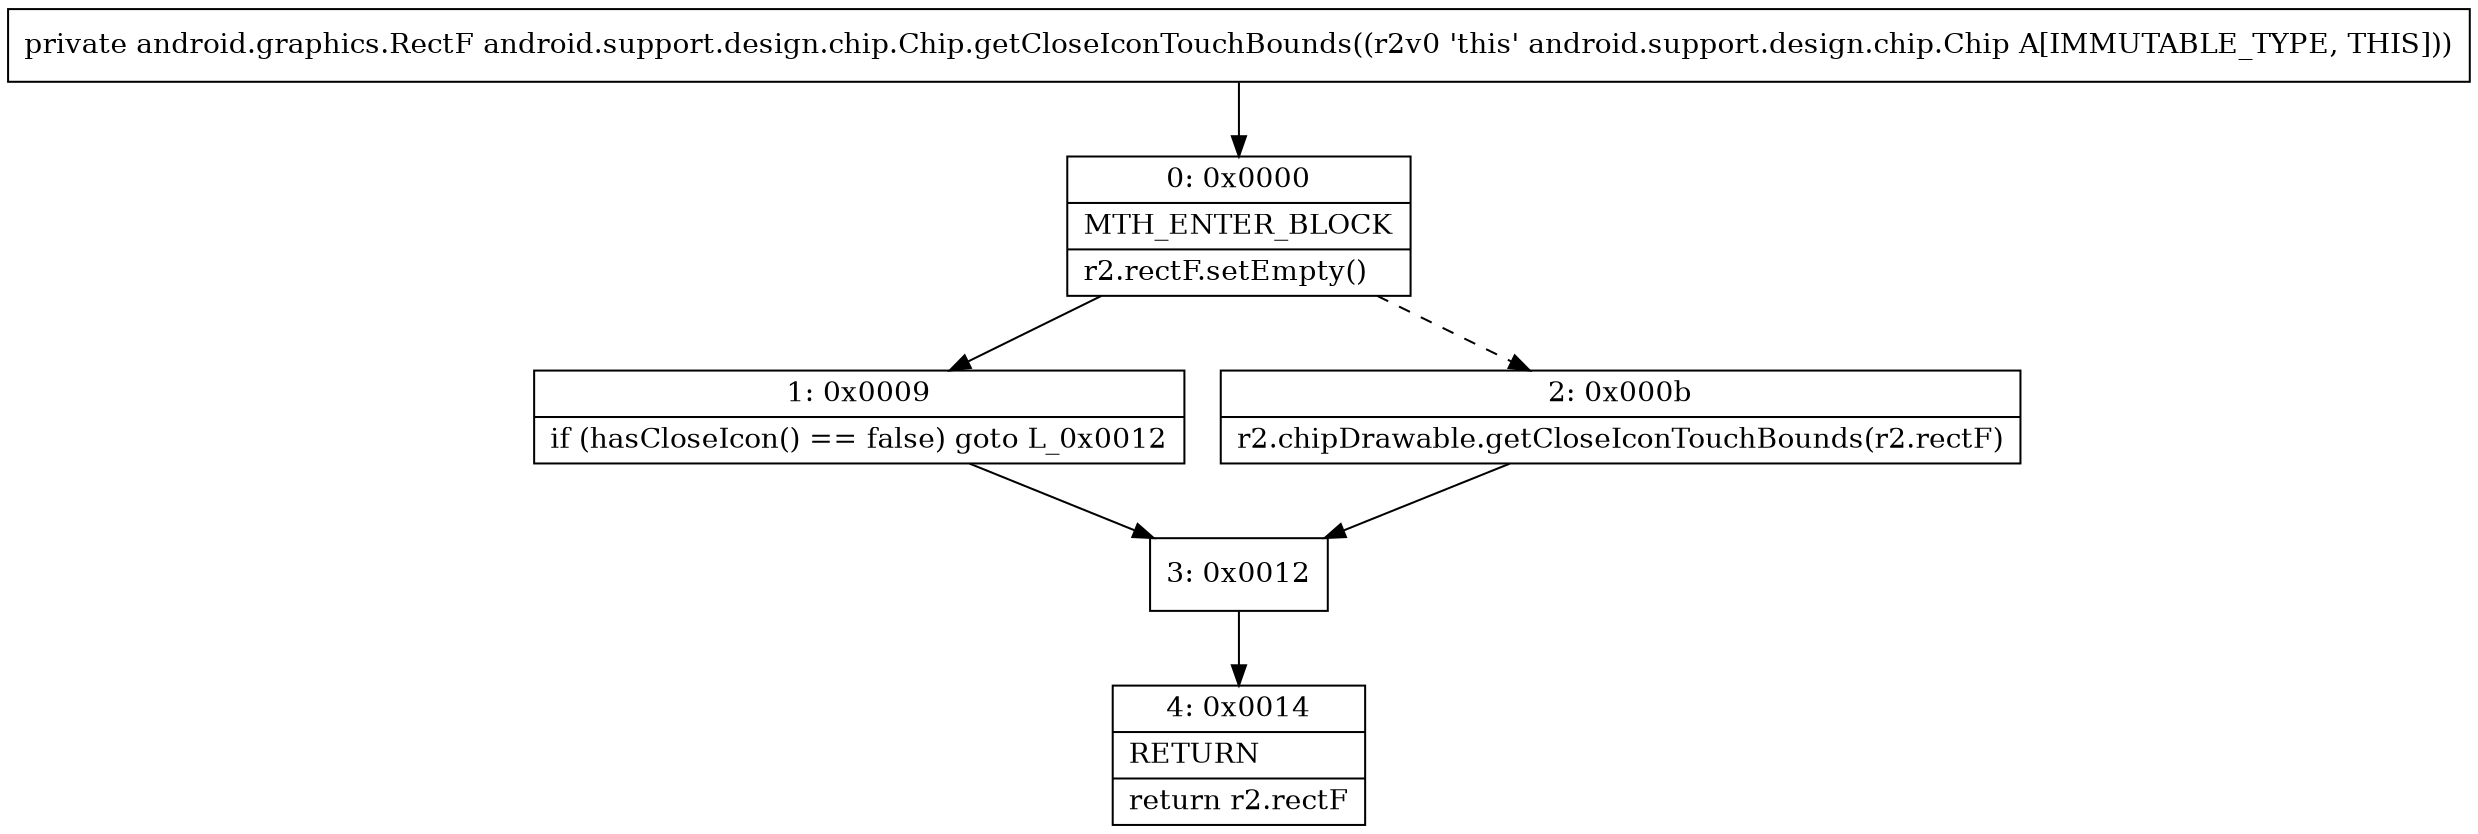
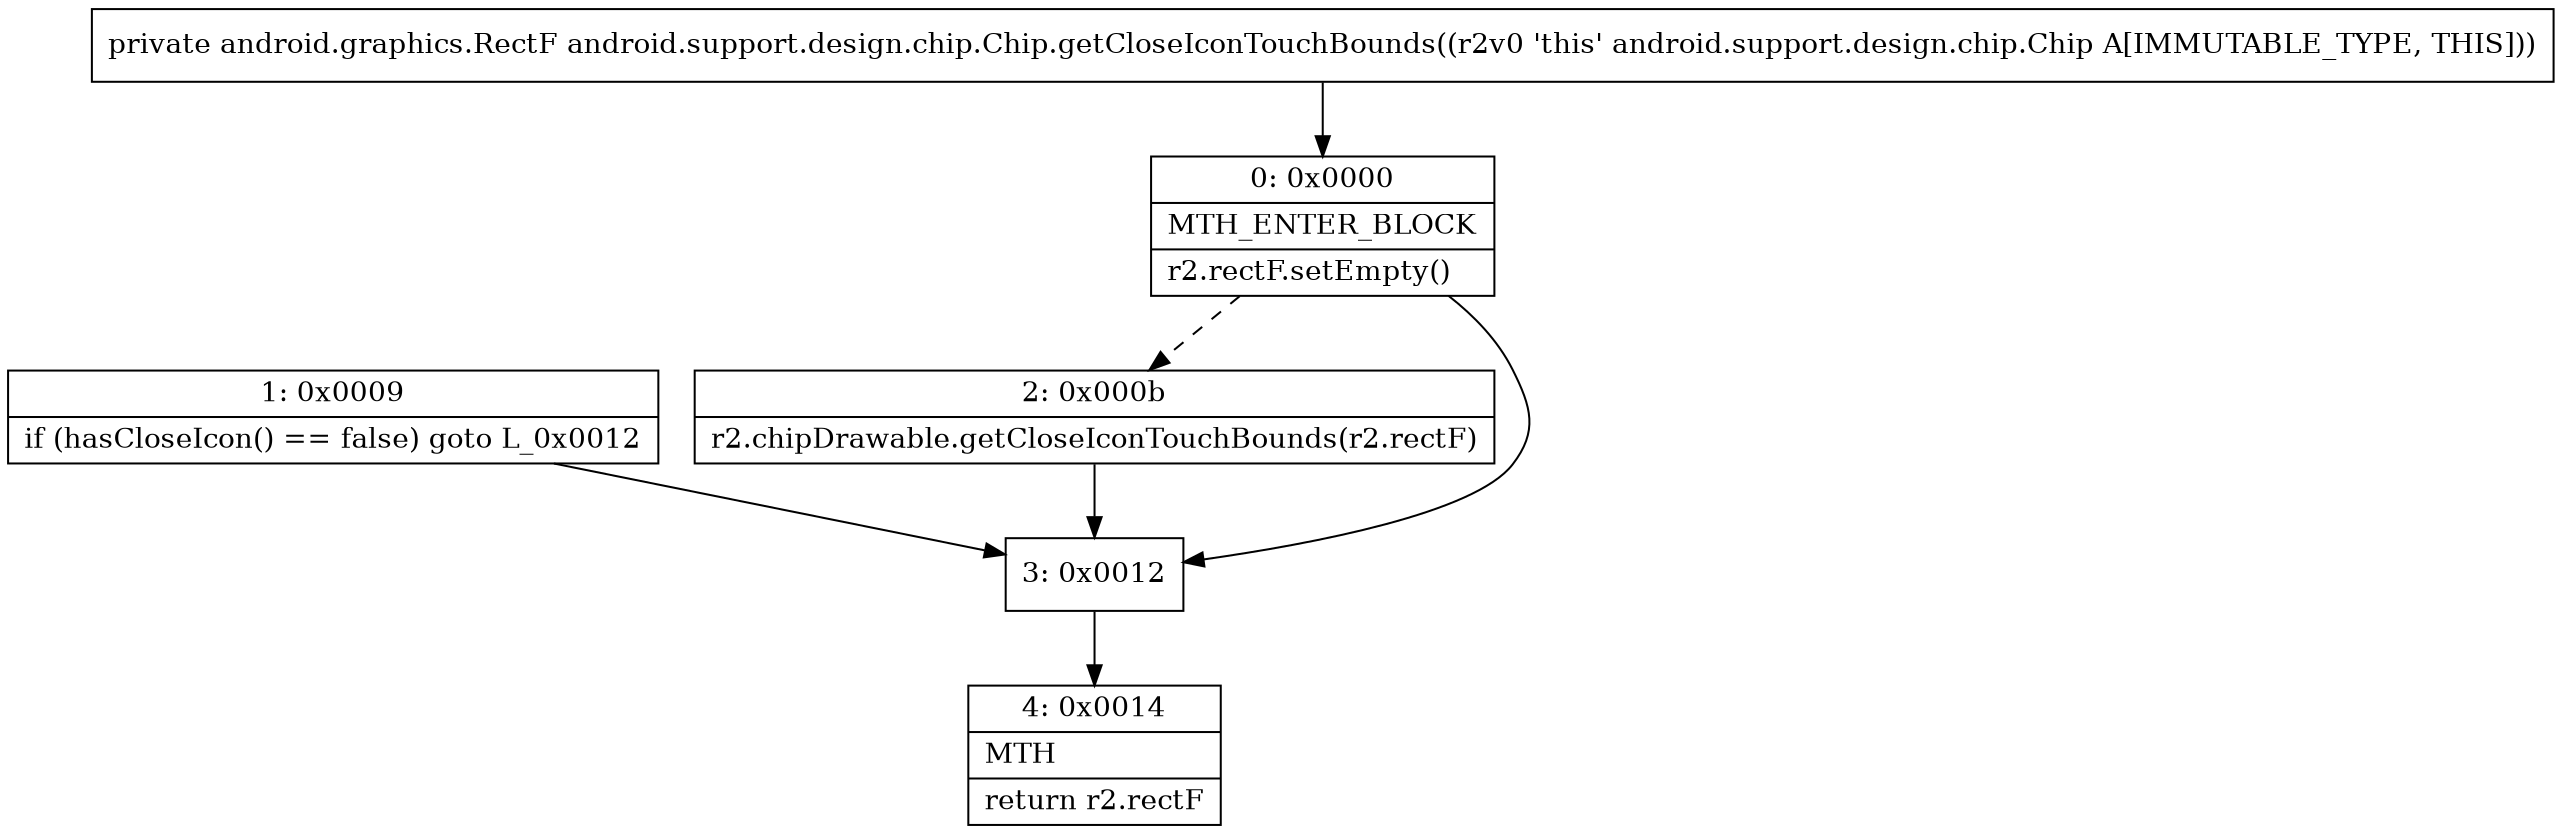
(1035, 329) -> (1460, 499)
(1195, 754) -> (1021, 754)
